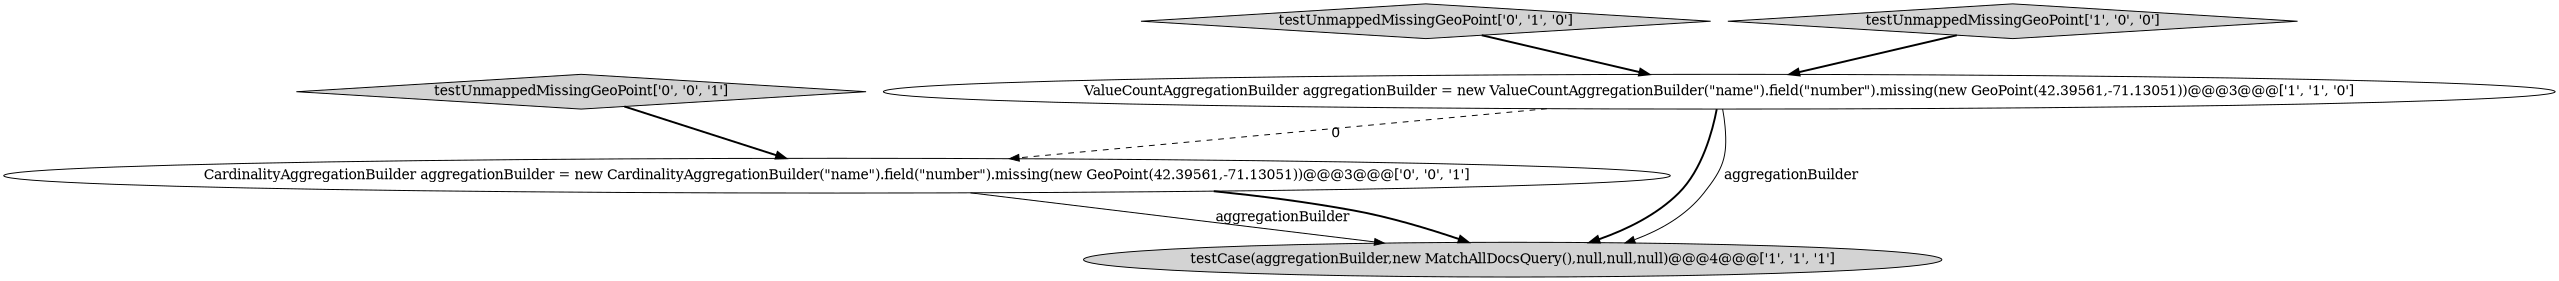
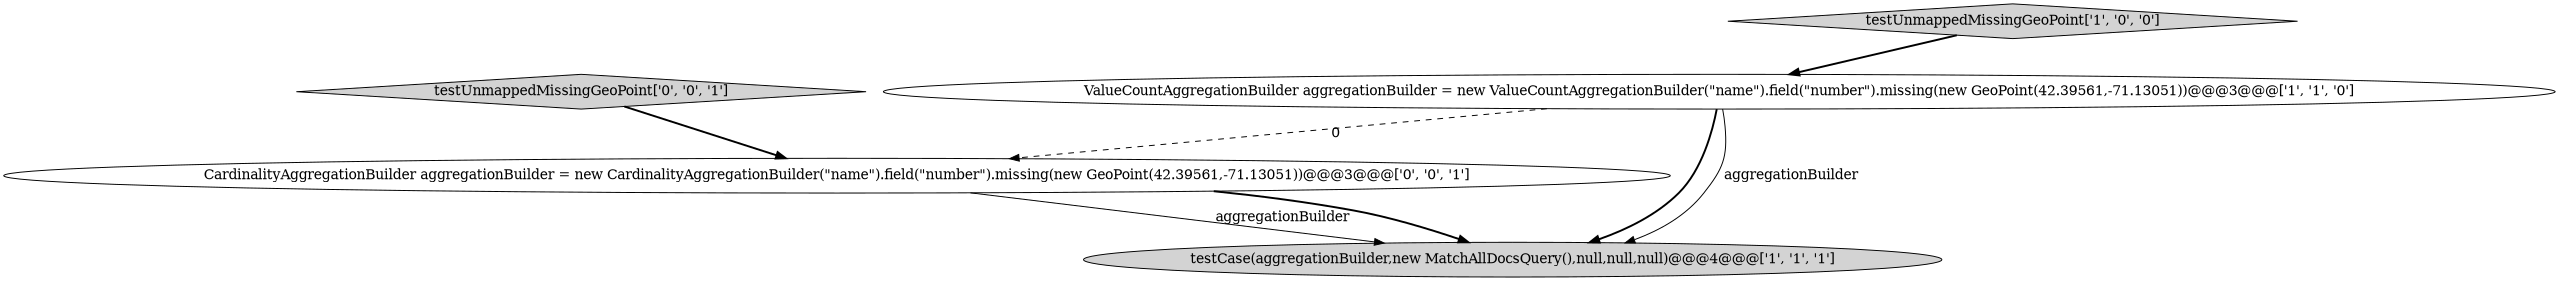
(1426, 21) -> none
